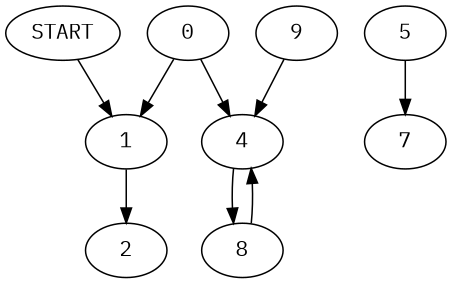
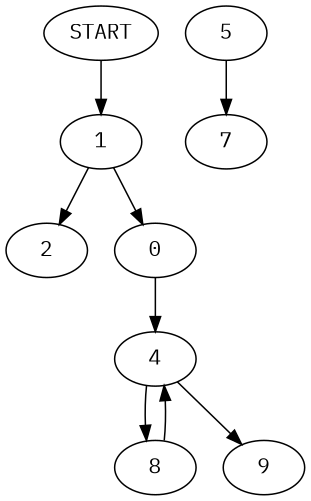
(161, 81) -> (125, 189)
(273, 81) -> (204, 408)
